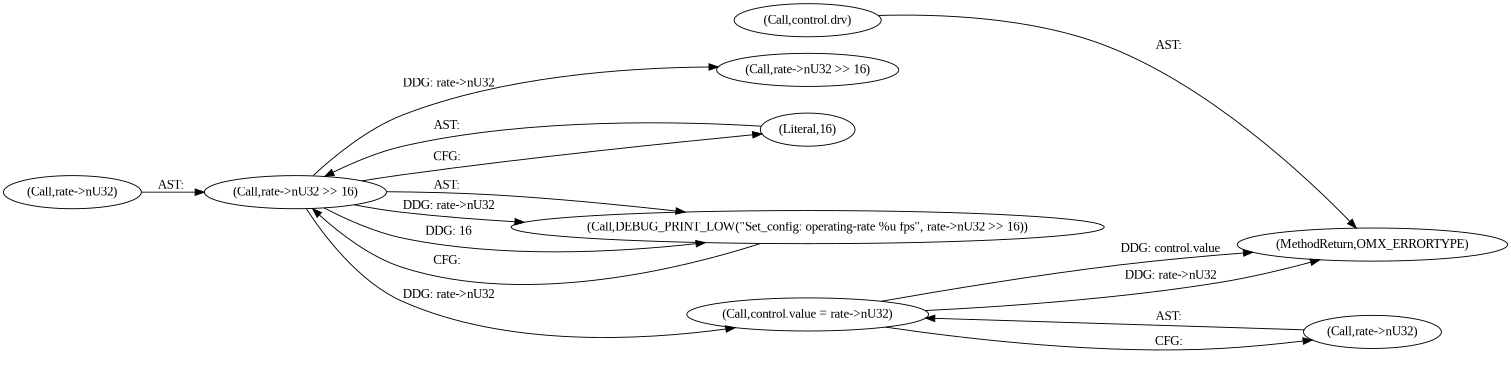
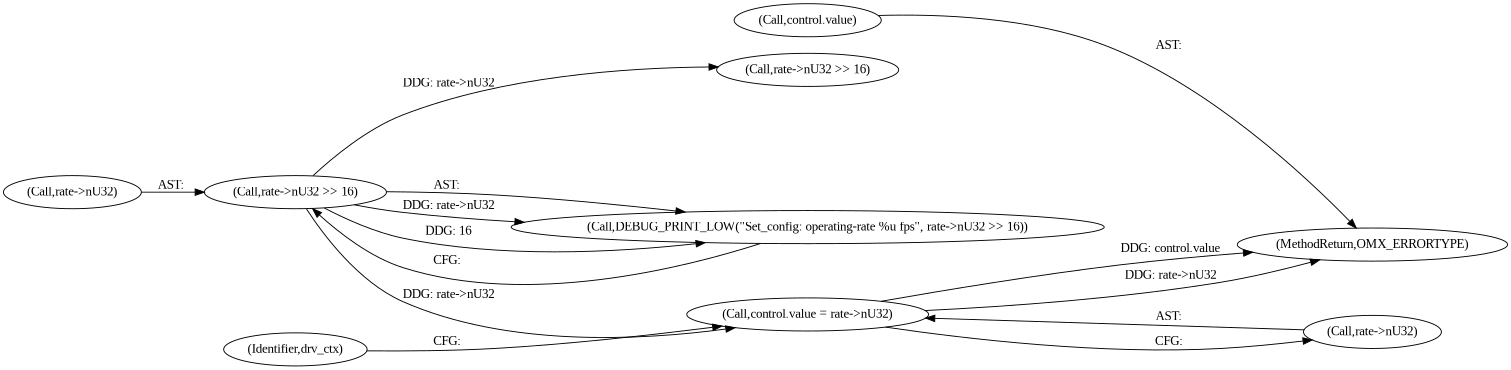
(808, 20) -> (808, 20)
(808, 130) -> none
none -> (295, 349)
